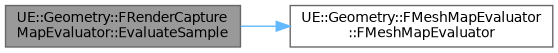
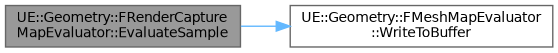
(421, 26) -> (421, 26)
